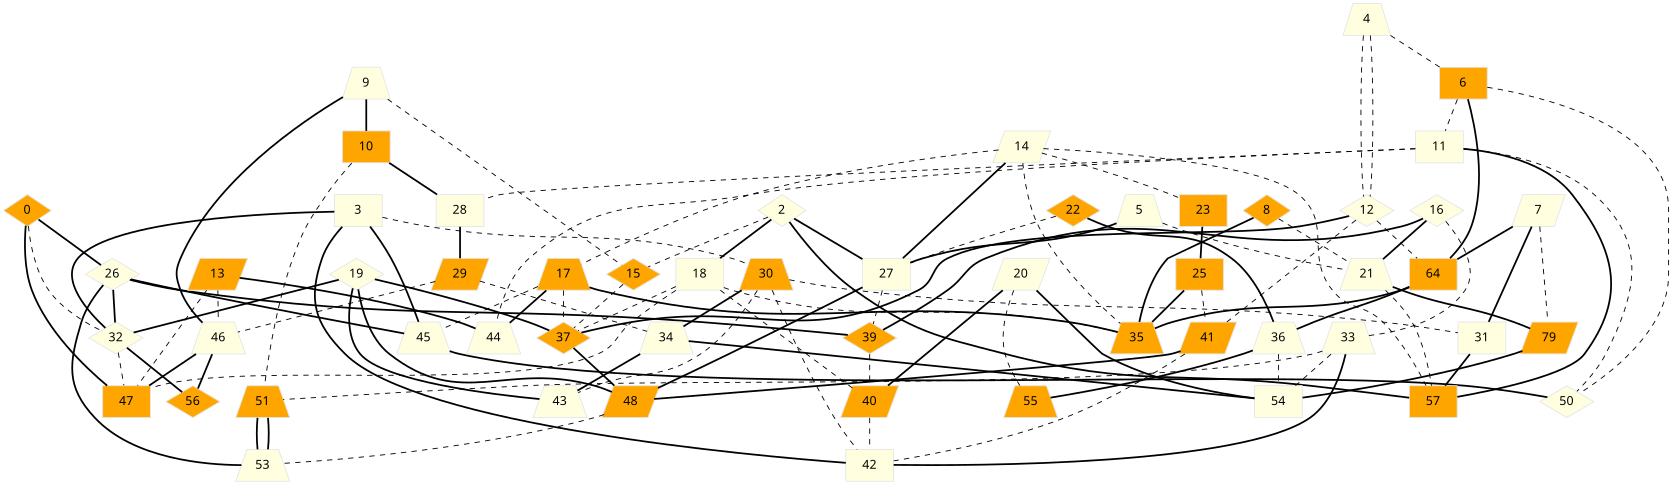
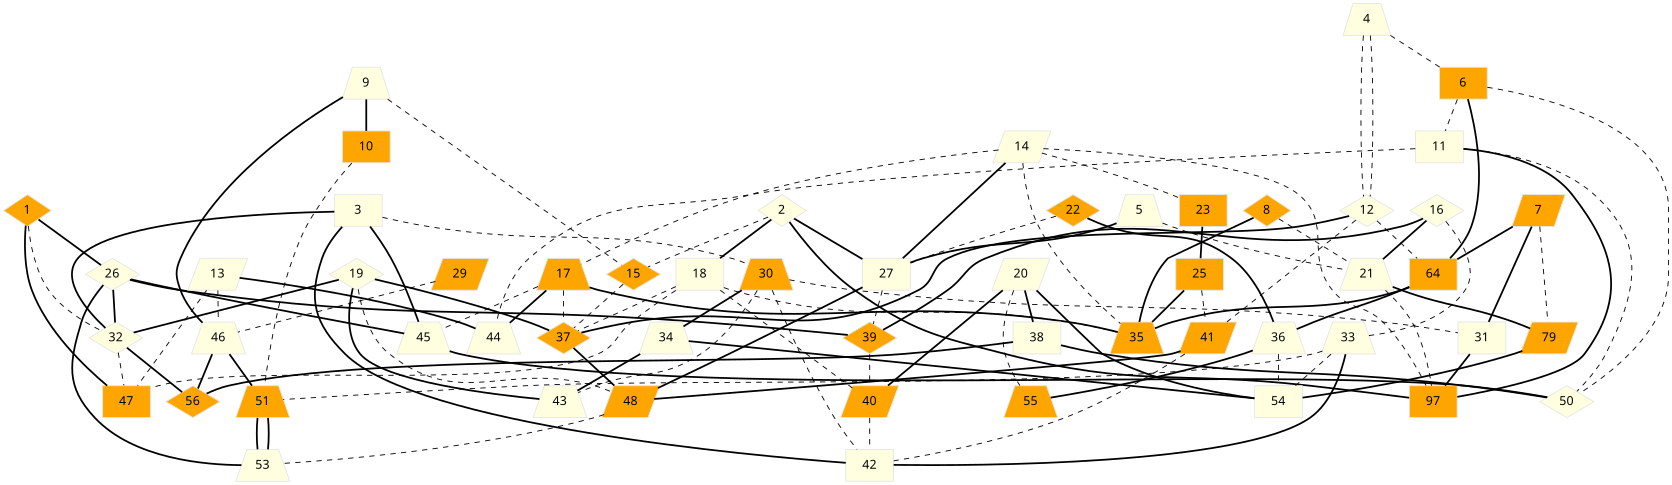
(27, 211) -> (27, 211)
(460, 211) -> none
(1539, 211) -> (1539, 211)
(218, 274) -> (218, 274)
(555, 304) -> none
none -> (1037, 338)
(173, 370) -> (241, 370)
(462, 382) -> (462, 382)
(1433, 402) -> (1433, 402)
